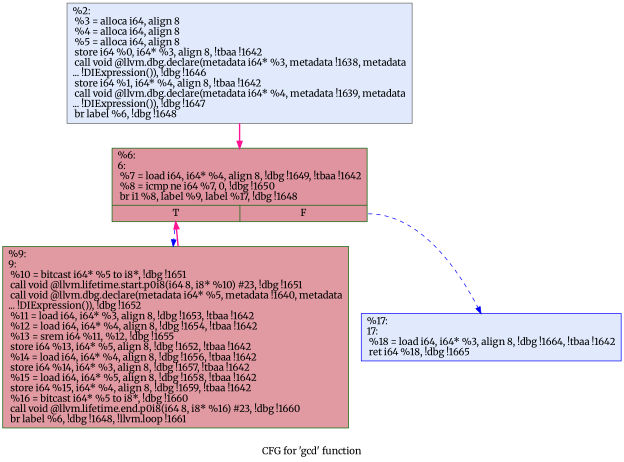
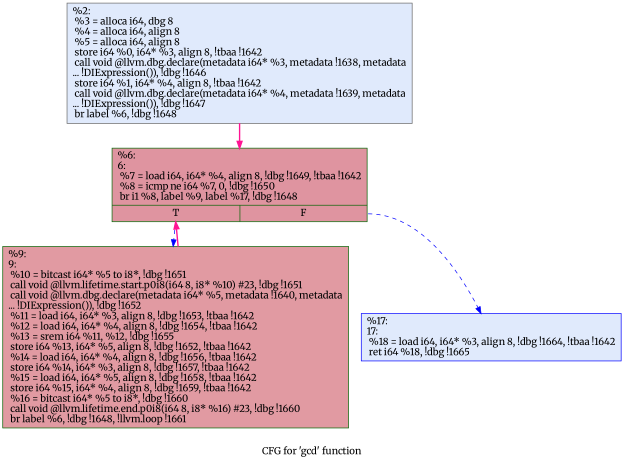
(126, 22) -> (123, 22)
